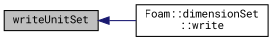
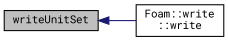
(202, 21) -> (180, 21)
